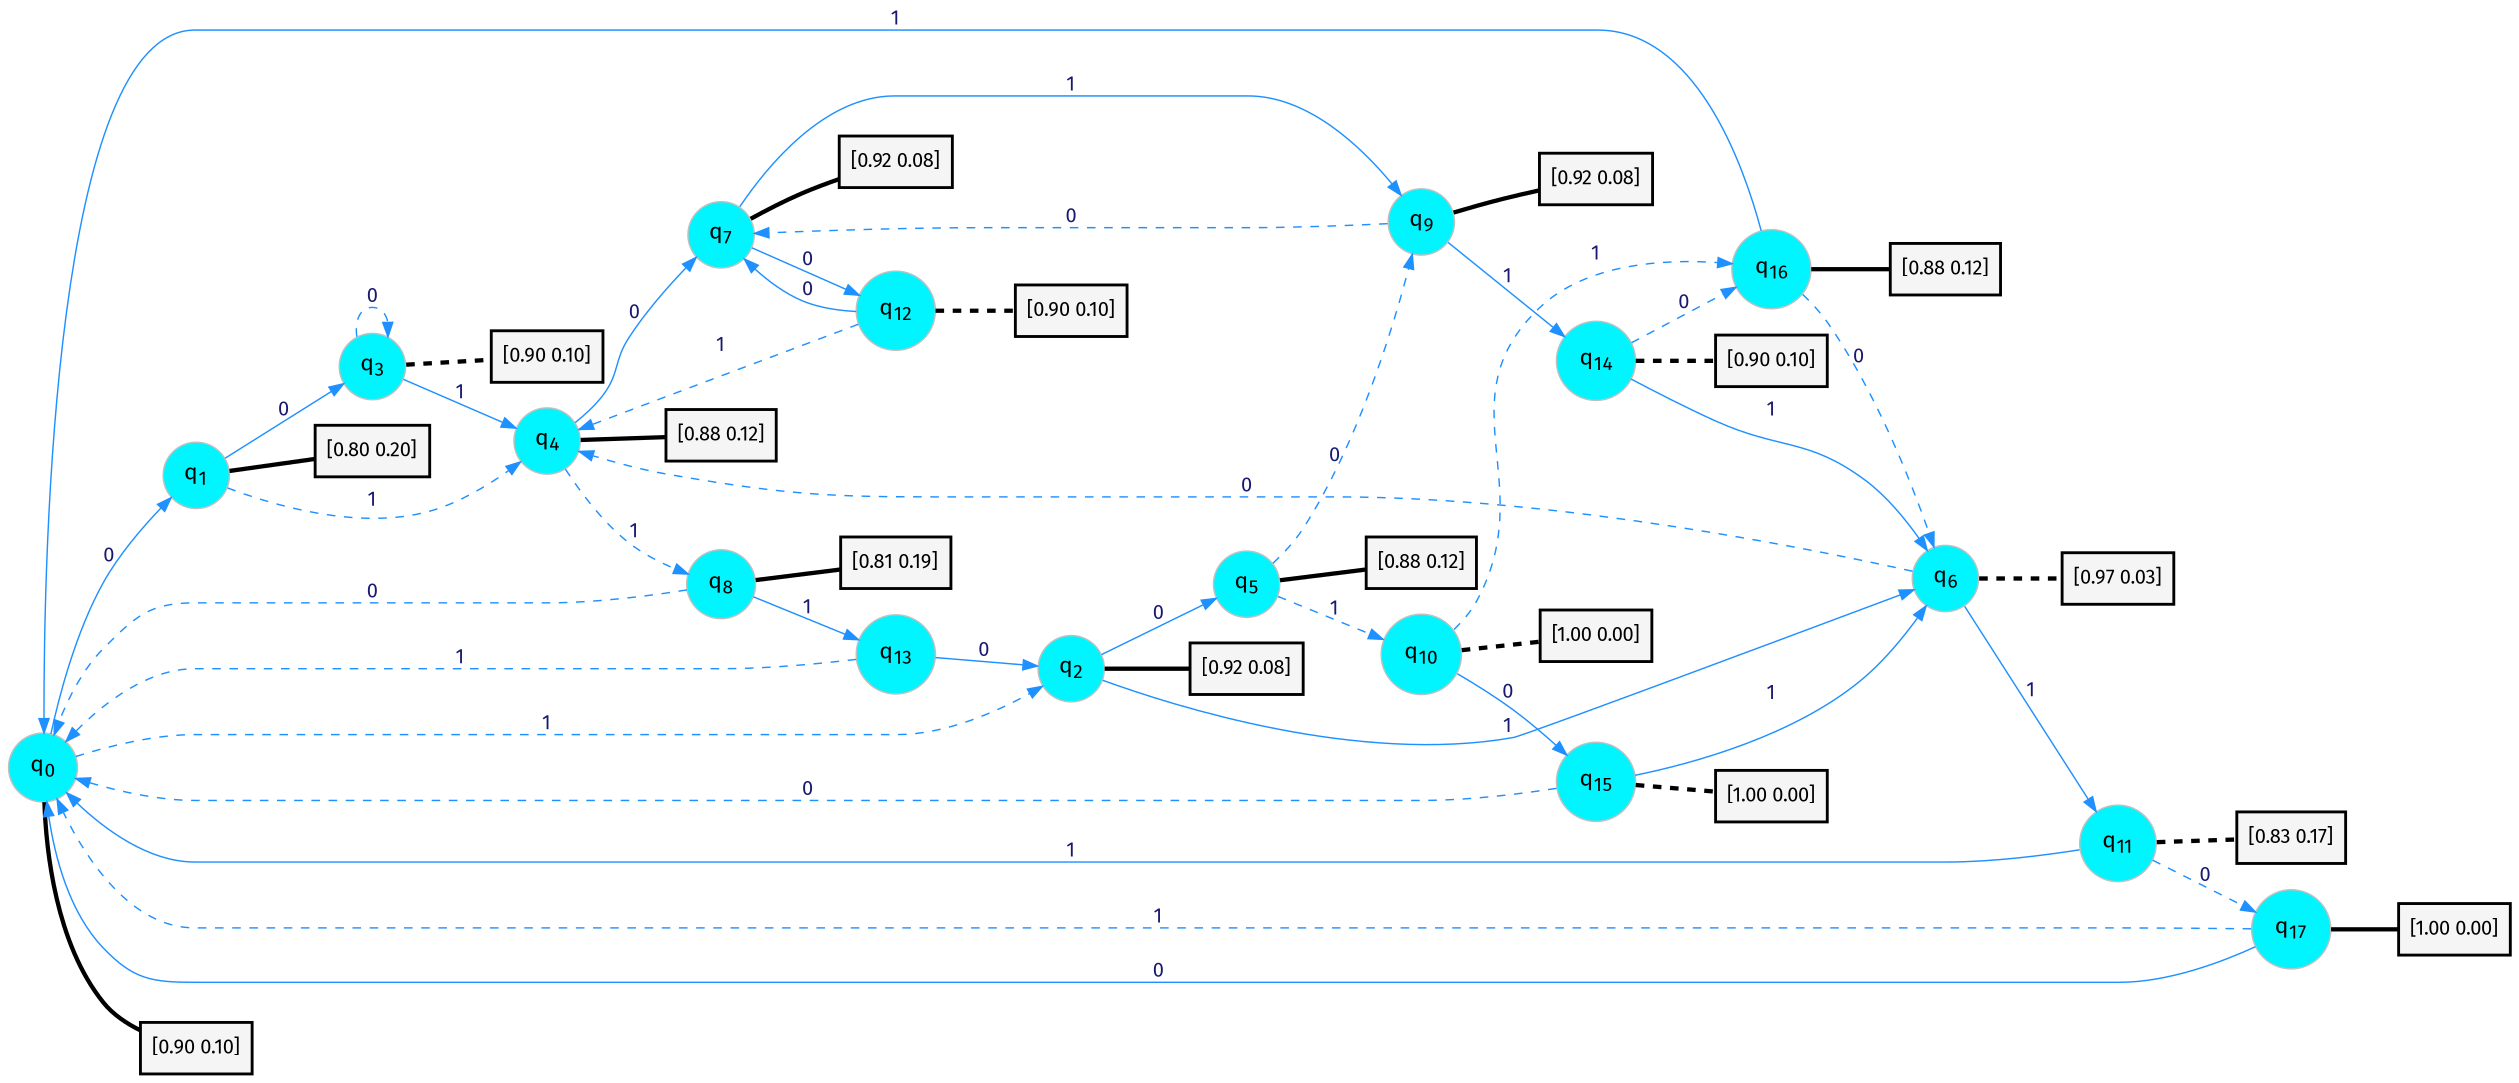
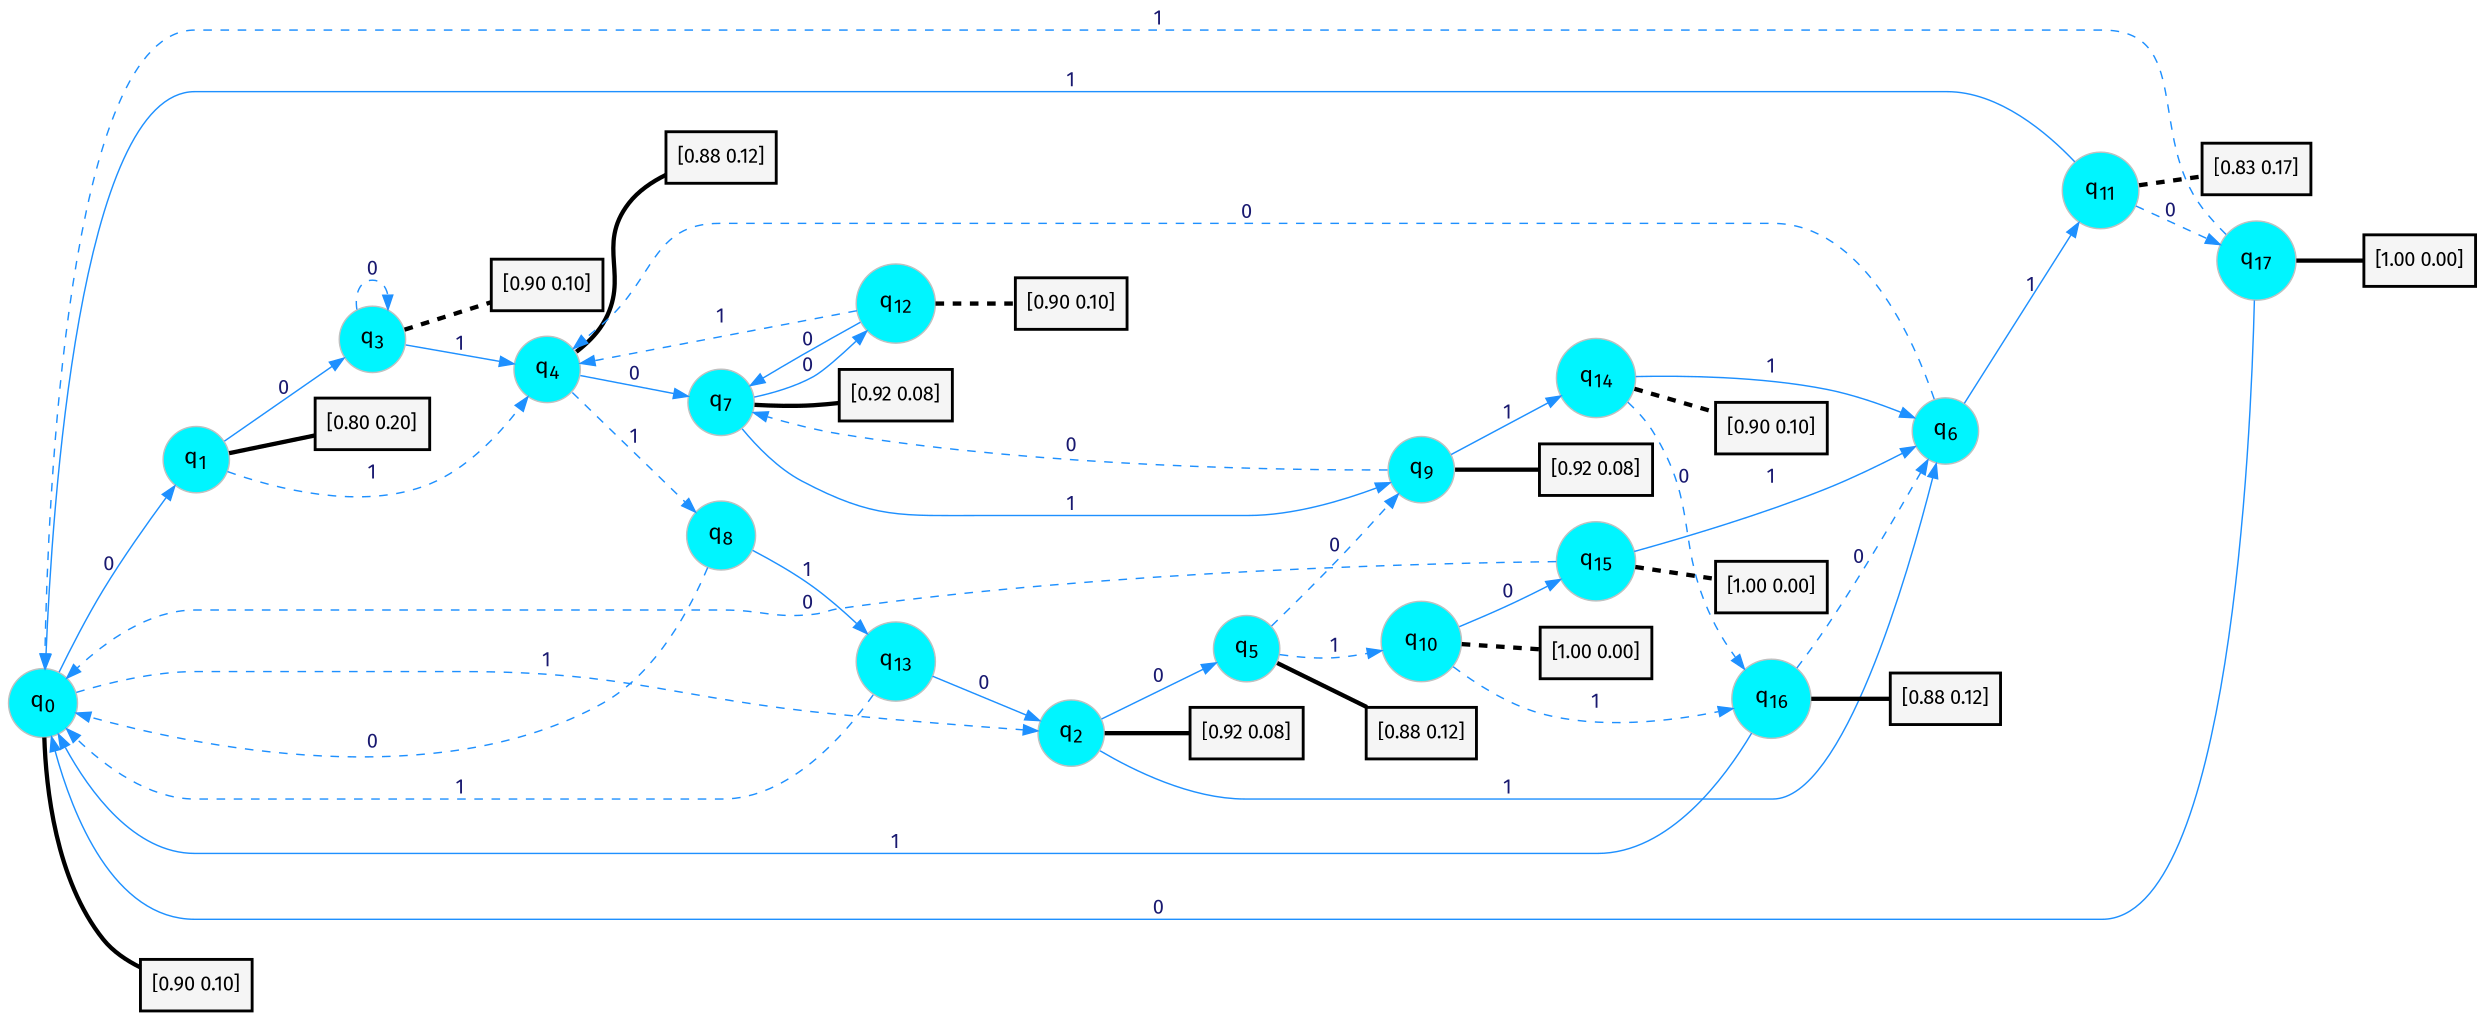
(896, 563) -> none
(2118, 579) -> none
